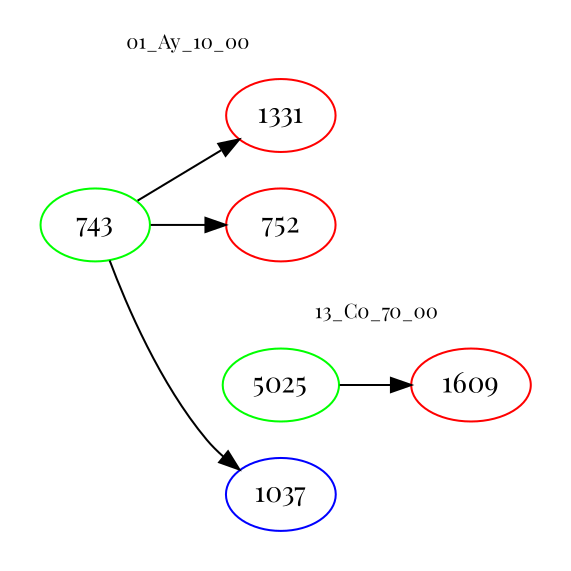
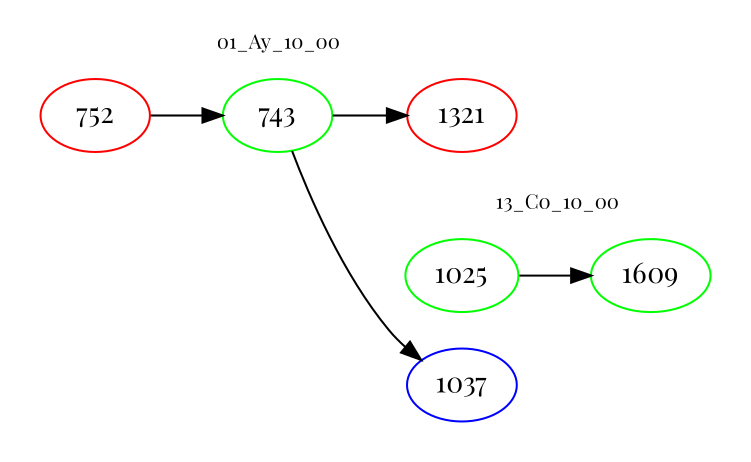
(281, 116) -> (462, 116)
(178, 225) -> (177, 116)
(377, 313) -> (558, 204)
(281, 385) -> (462, 276)
(471, 385) -> (651, 276)
